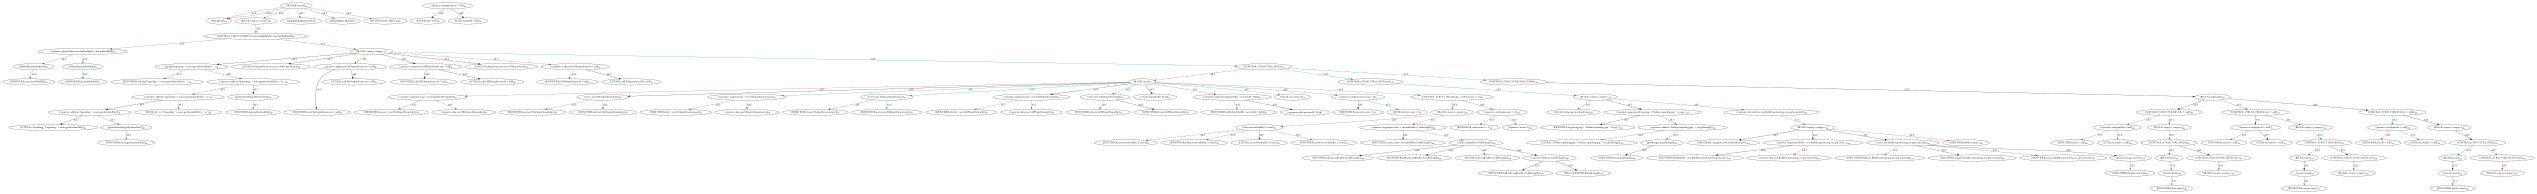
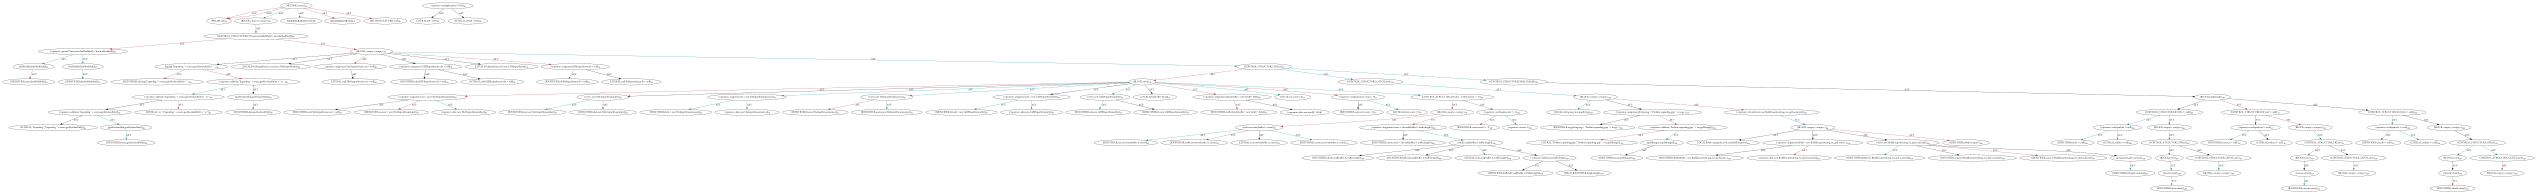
(318, 84) -> (373, 105)
